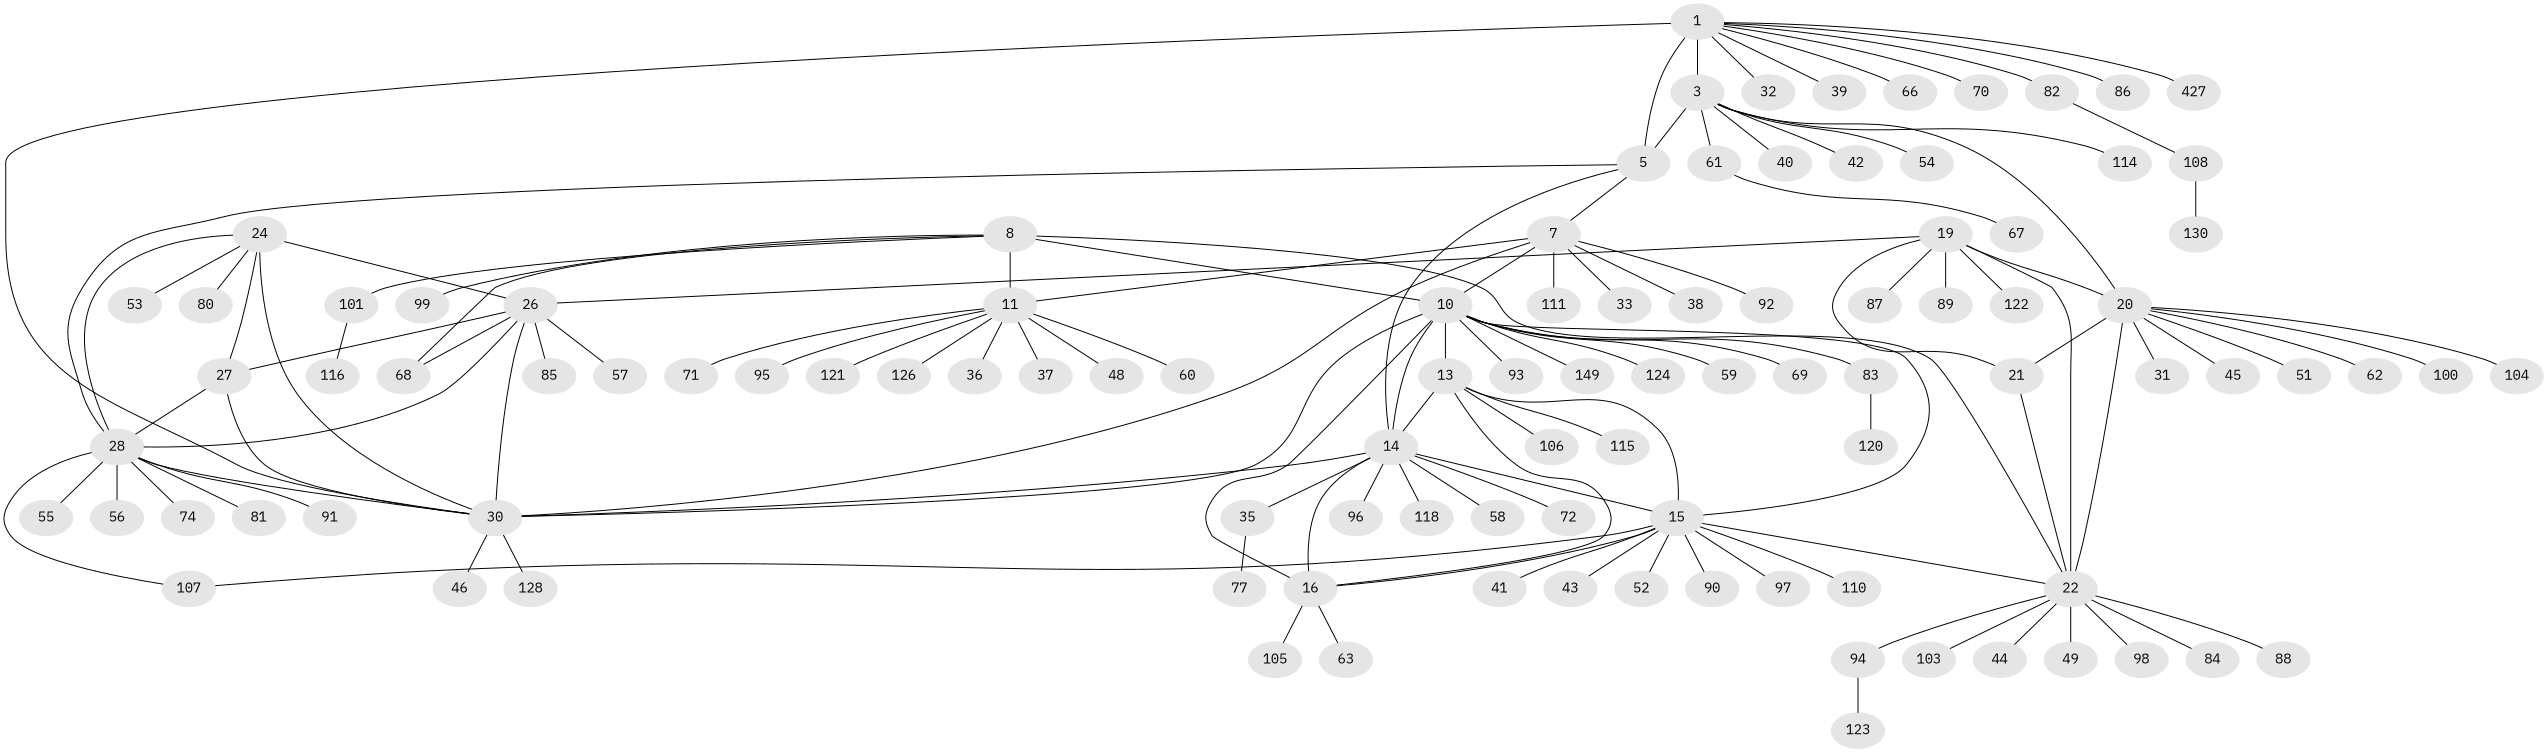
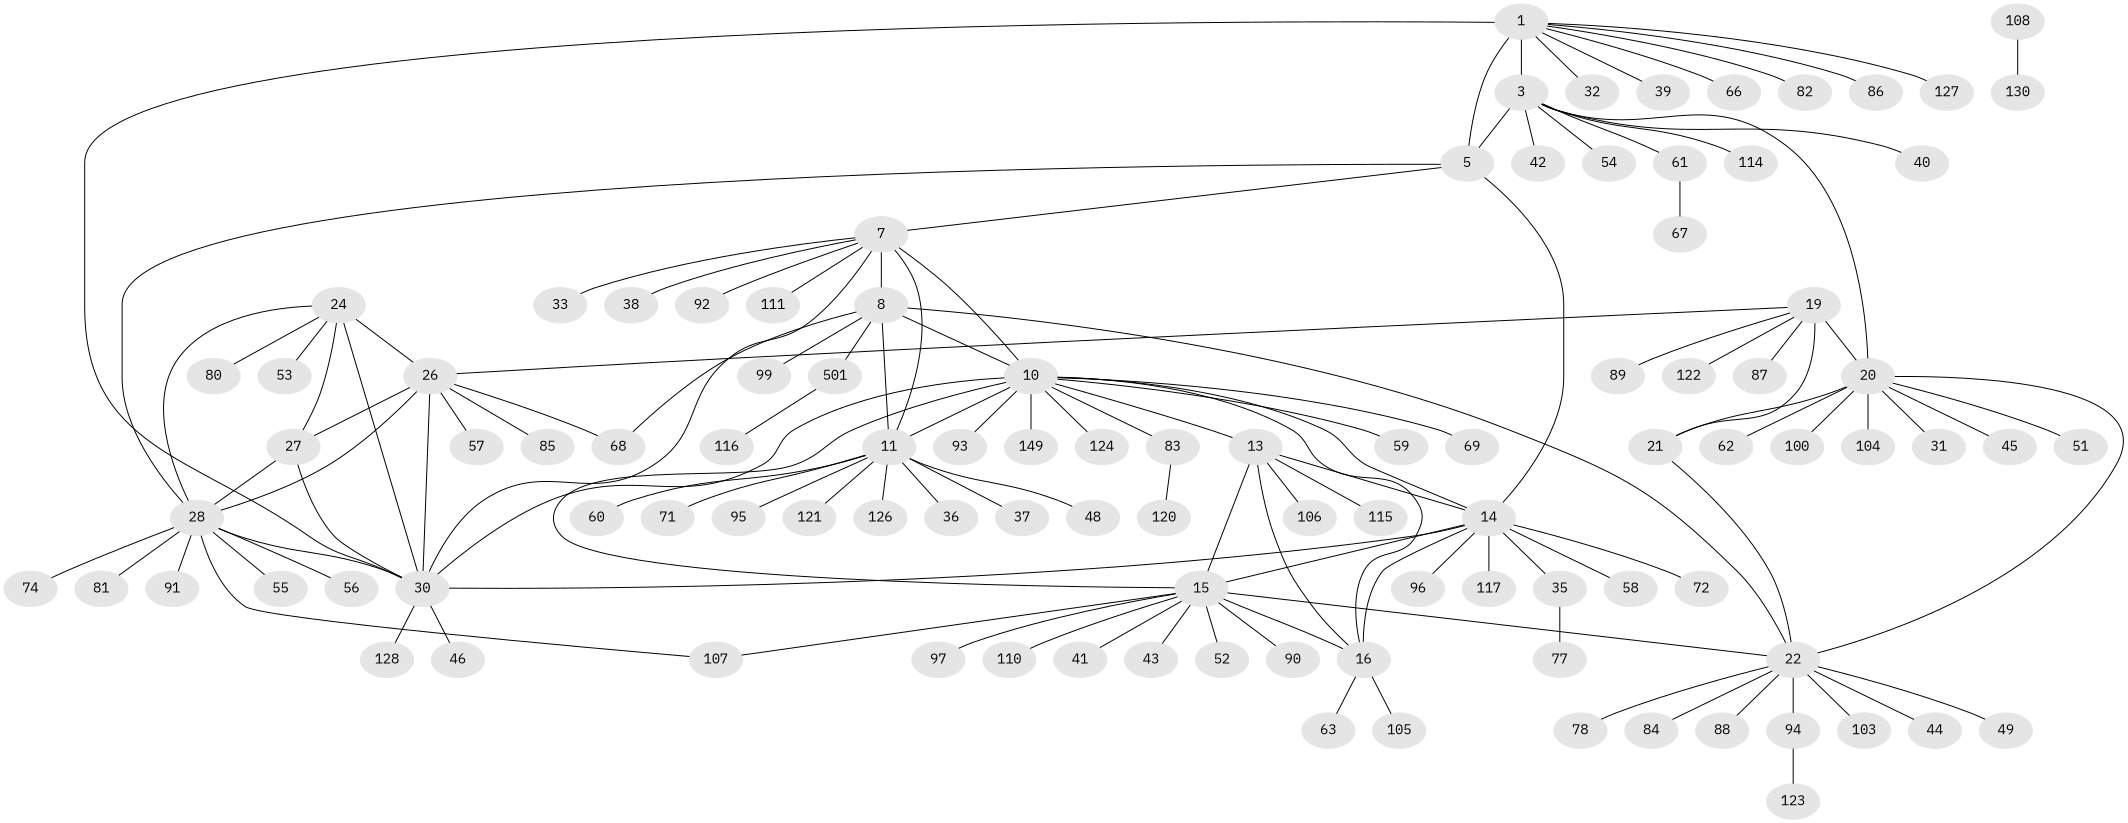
(1981, 93) -> none
(2194, 93) -> (1947, 93)
(2124, 128) -> none
none -> (881, 270)
(351, 305) -> (835, 376)
(2071, 379) -> none
none -> (960, 412)
(1427, 518) -> (1489, 589)
(2142, 660) -> (1580, 731)
